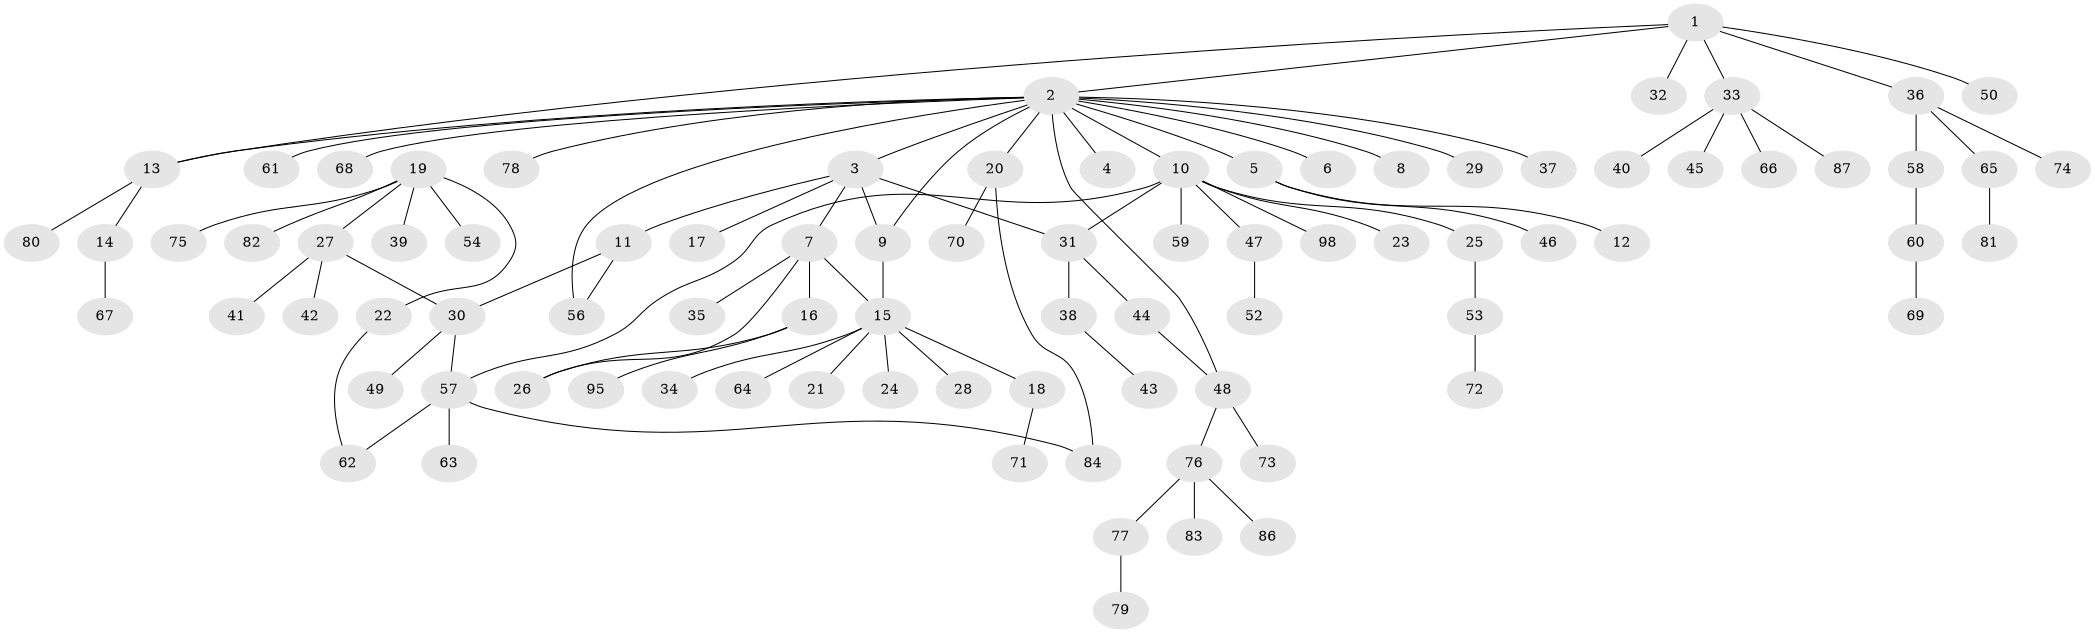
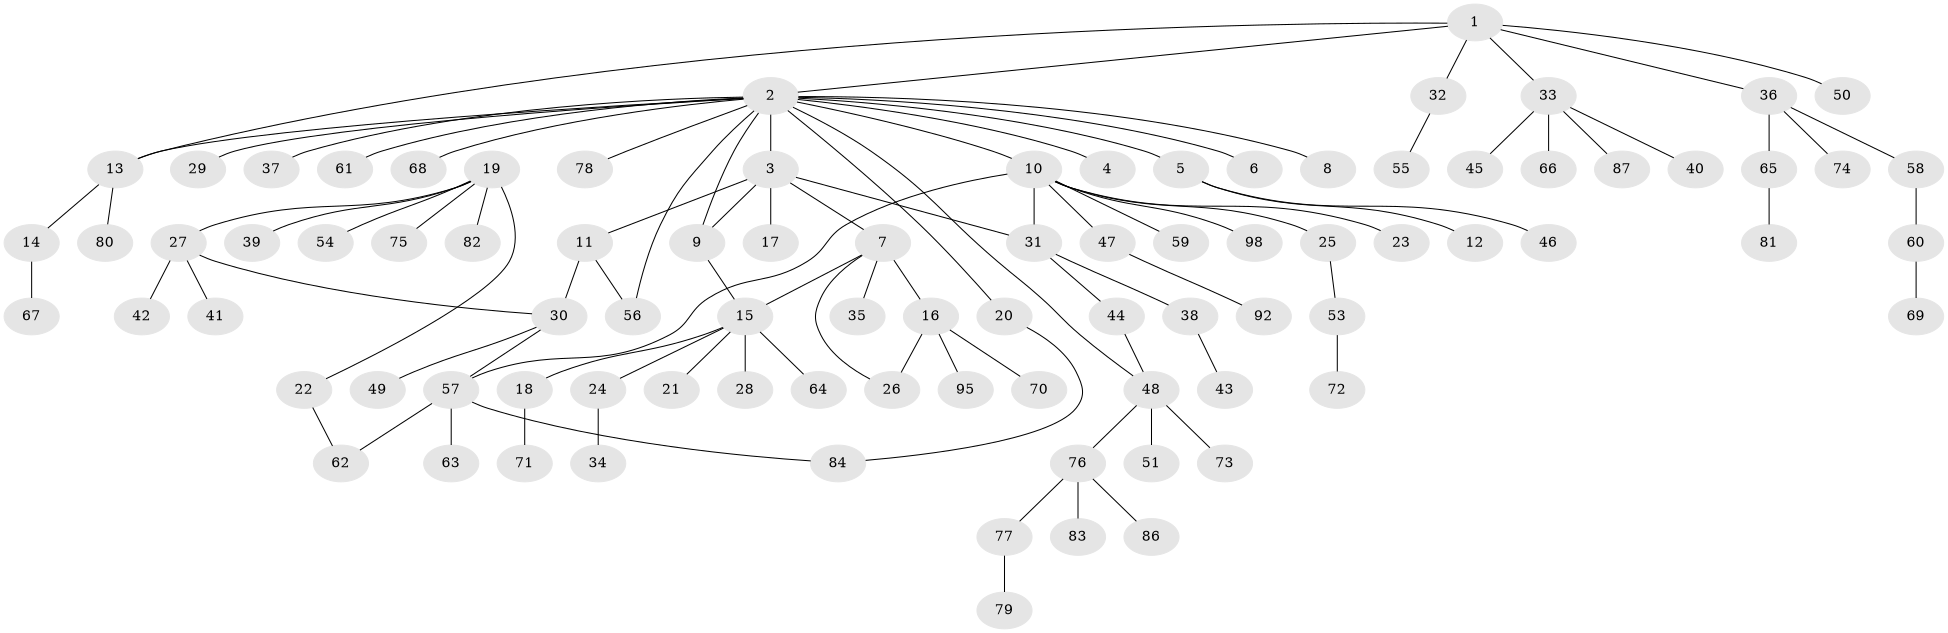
none -> (1402, 169)
(971, 216) -> (985, 353)
(1255, 316) -> (1264, 316)
(776, 353) -> (598, 427)
none -> (1152, 463)
